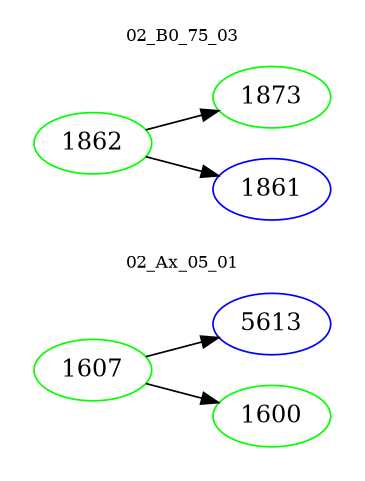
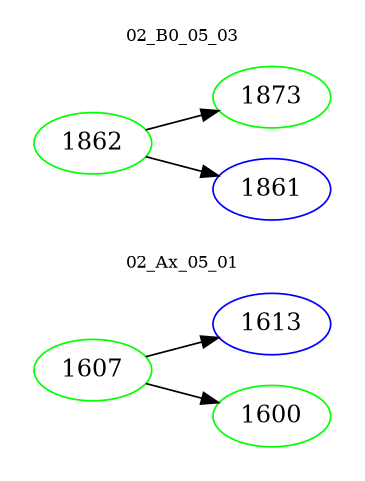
(182, 37) -> (182, 37)
(272, 324) -> (272, 324)
